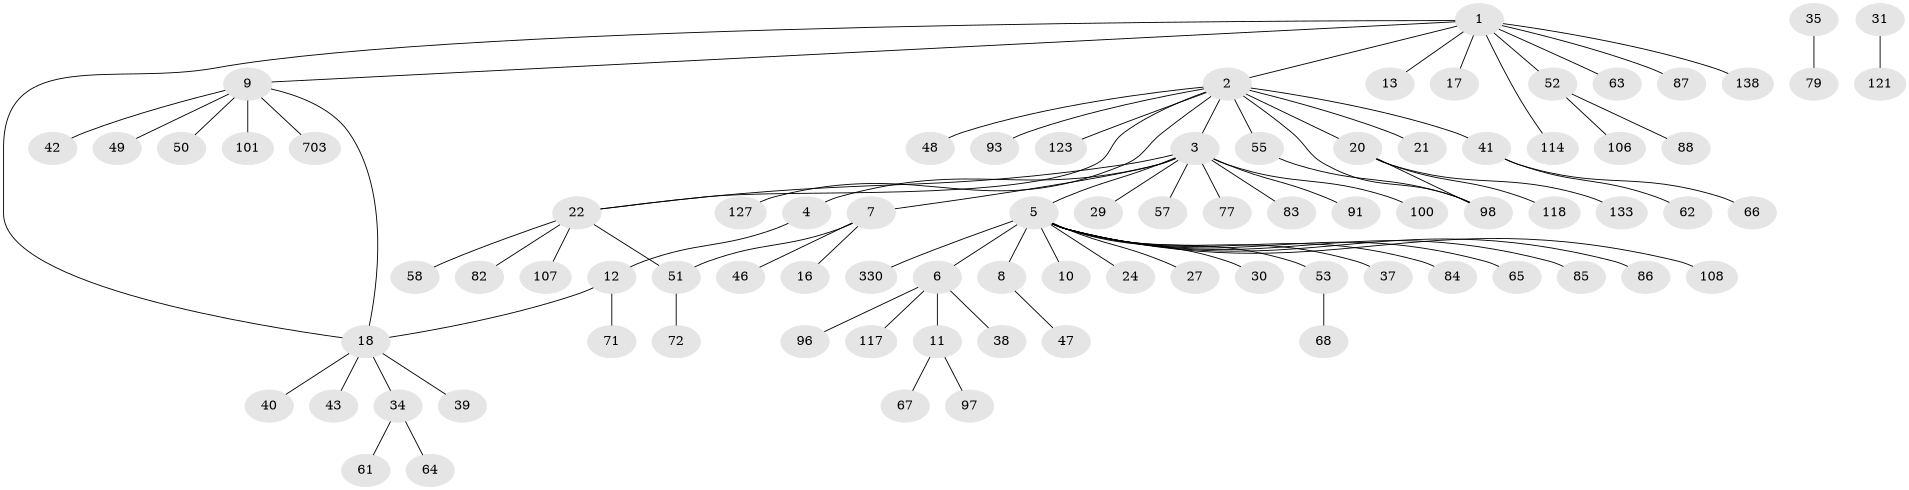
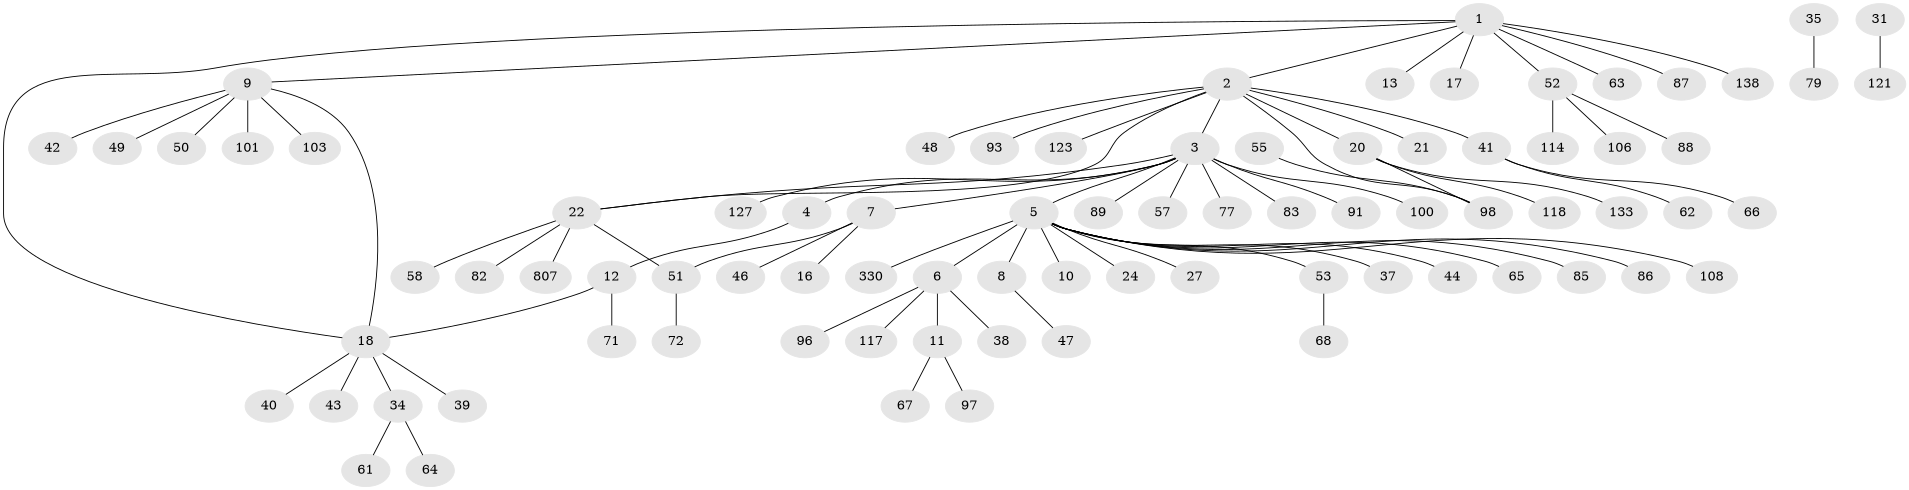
(1512, 86) -> (1553, 116)
(1243, 116) -> none
(315, 148) -> (315, 148)
(998, 190) -> (894, 179)
(1098, 213) -> (1098, 213)
(546, 277) -> (546, 277)
(1259, 277) -> none
(1453, 277) -> (1453, 277)
